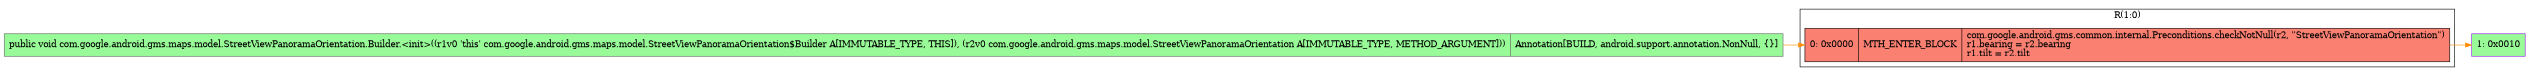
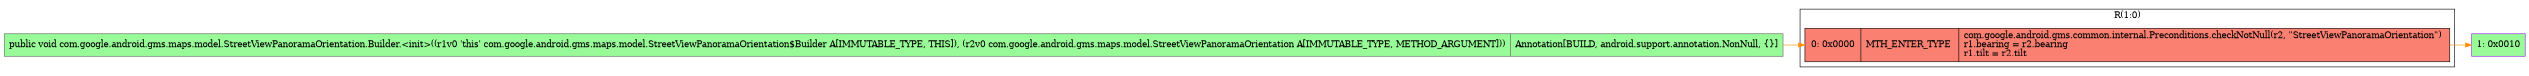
(1910, 45) -> (1908, 45)
